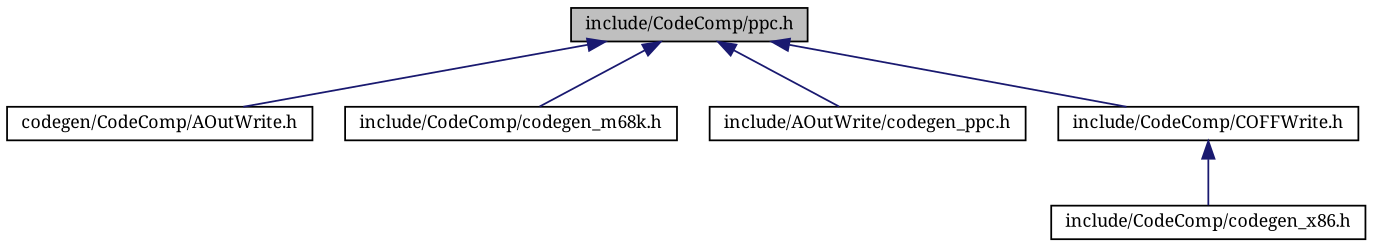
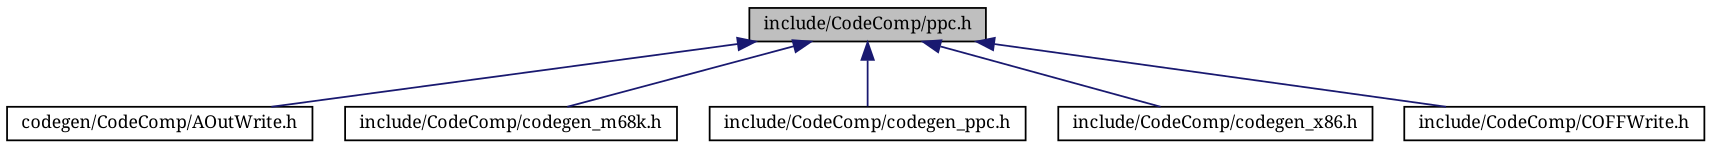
(868, 124) -> (868, 124)
(1208, 182) -> (1050, 77)
